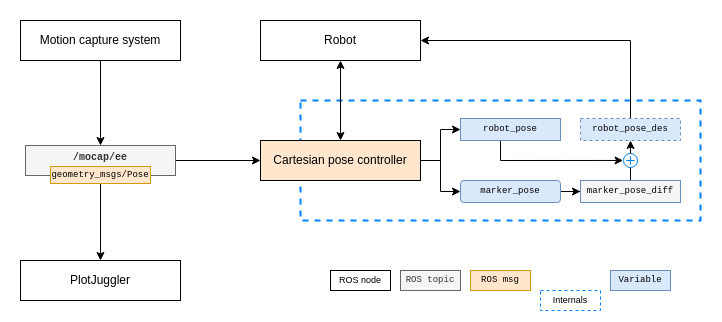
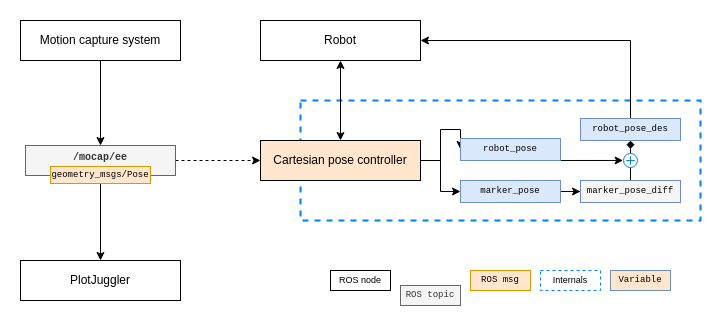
(511, 130) -> (511, 150)
(631, 130) -> (631, 130)
(631, 148) -> (631, 149)
(215, 161) -> (215, 161)
(511, 192) -> (511, 192)
(431, 281) -> (431, 296)
(641, 281) -> (641, 281)
(571, 301) -> (571, 281)
